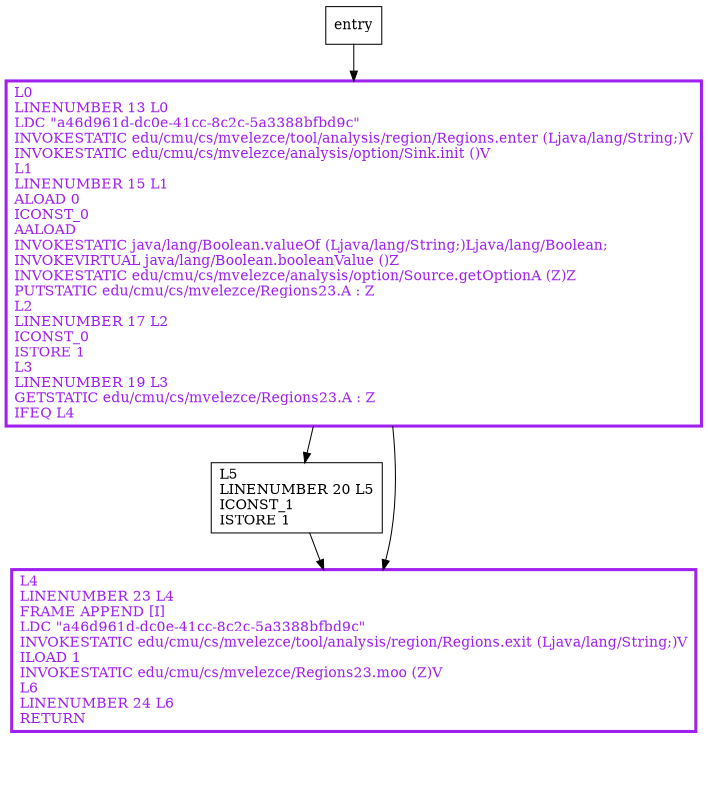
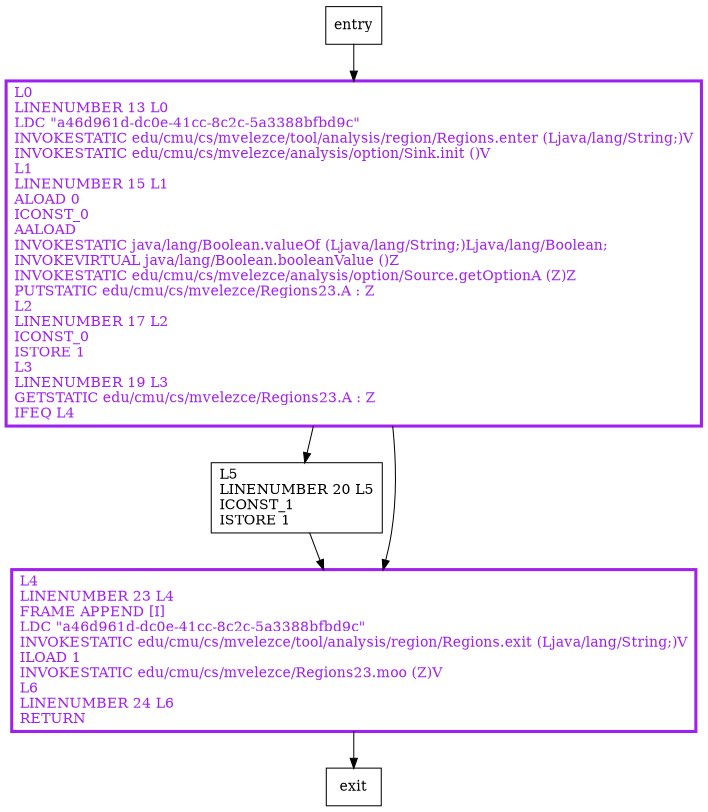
none -> (354, 787)
